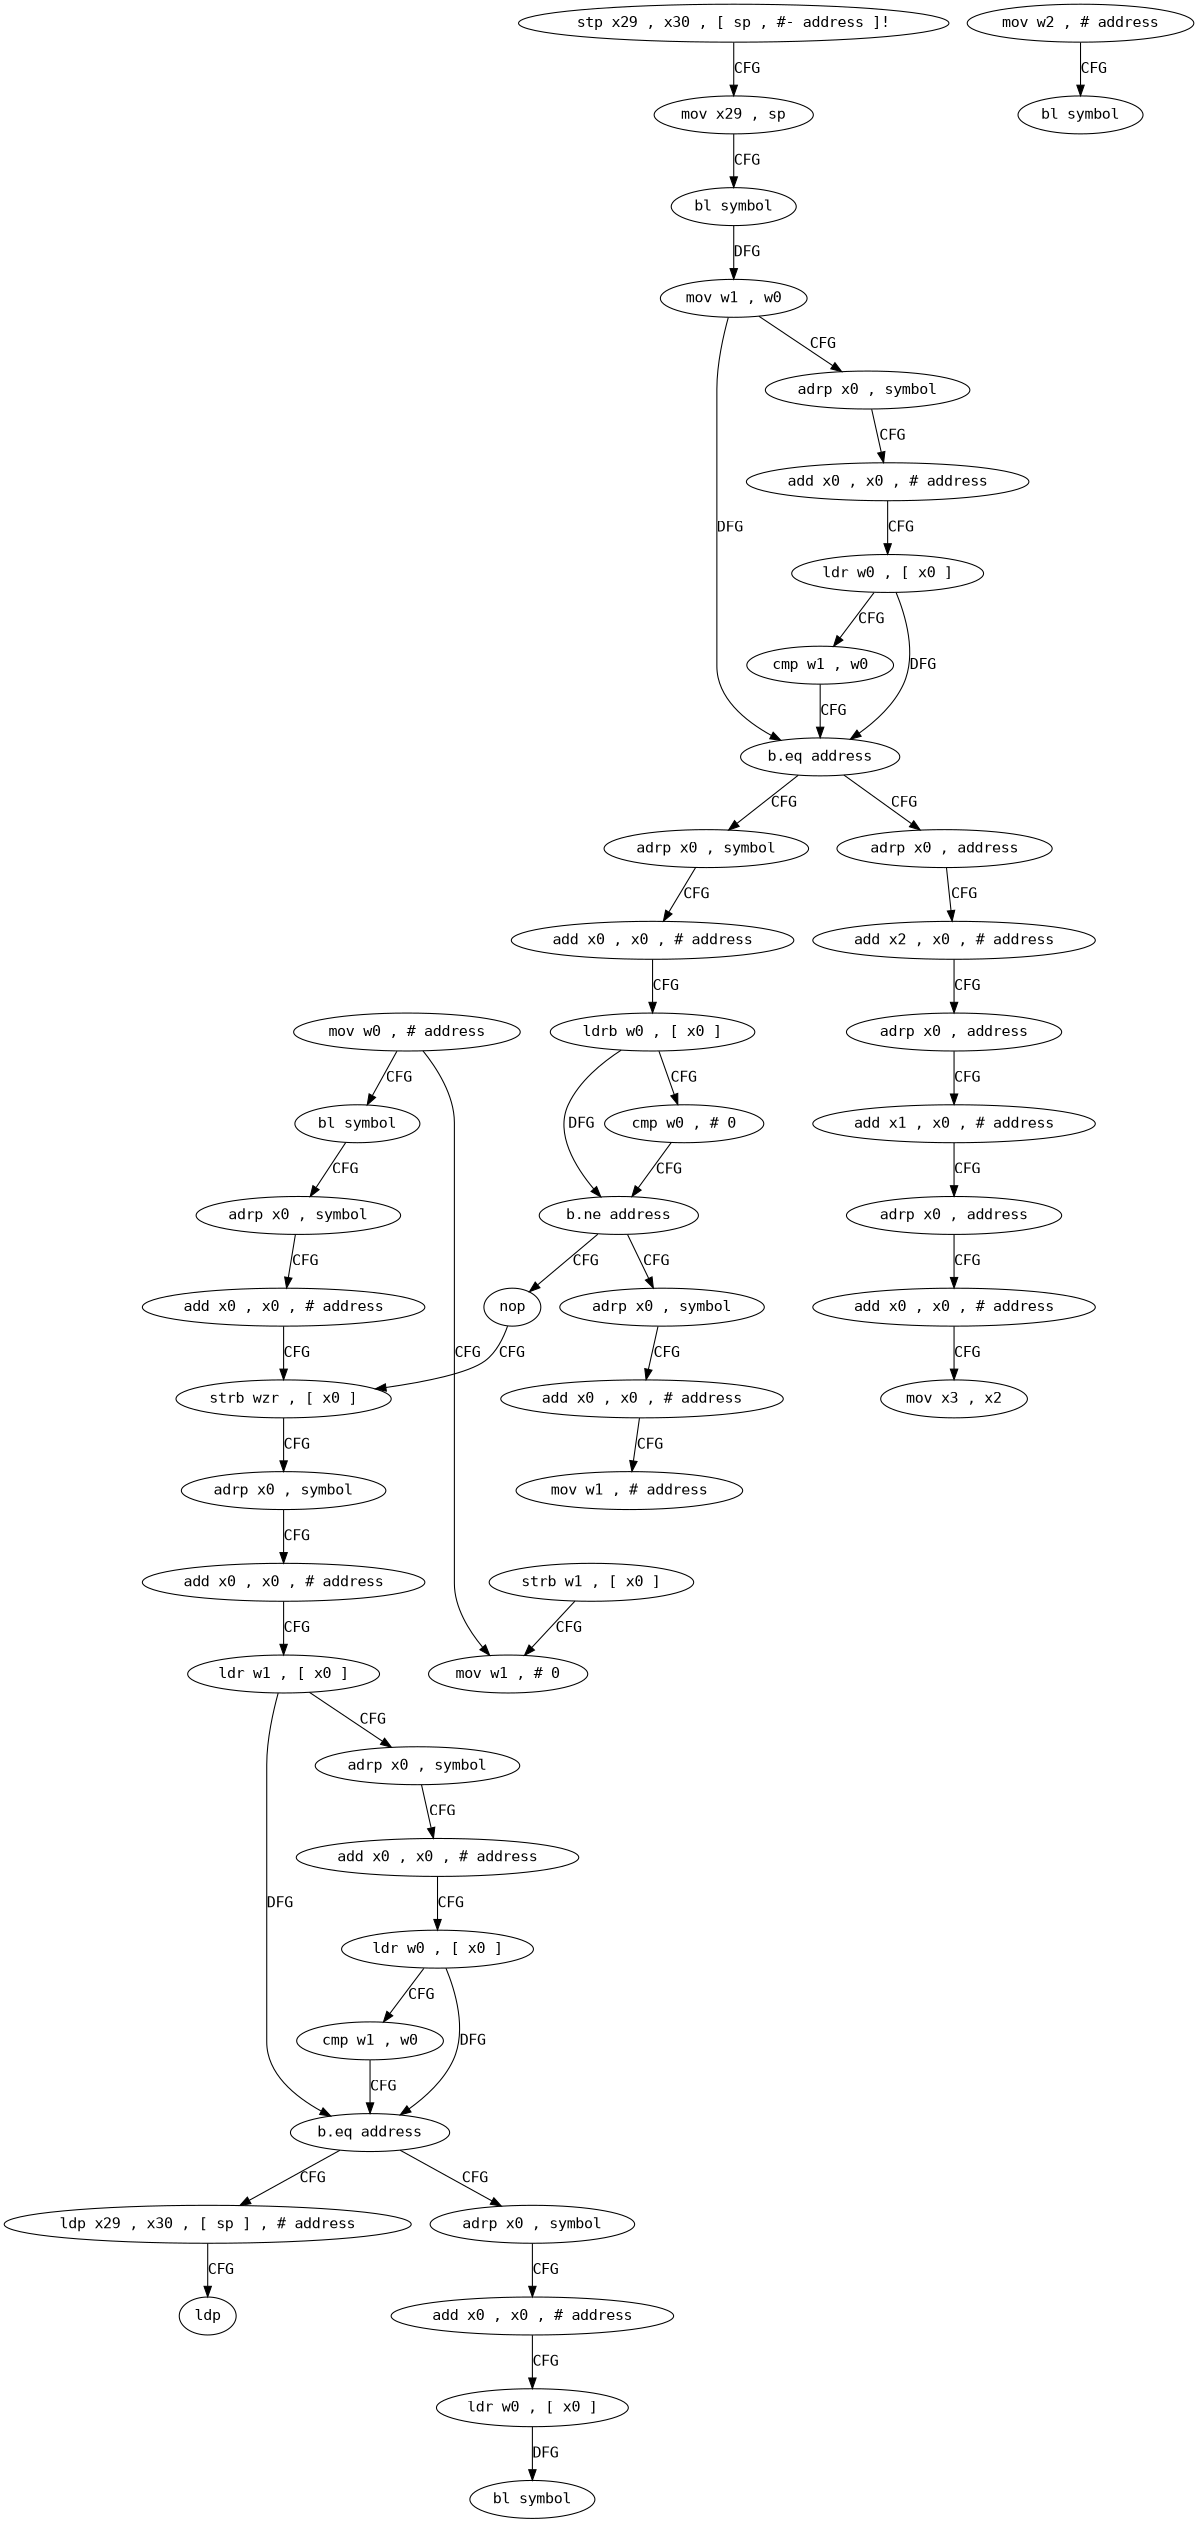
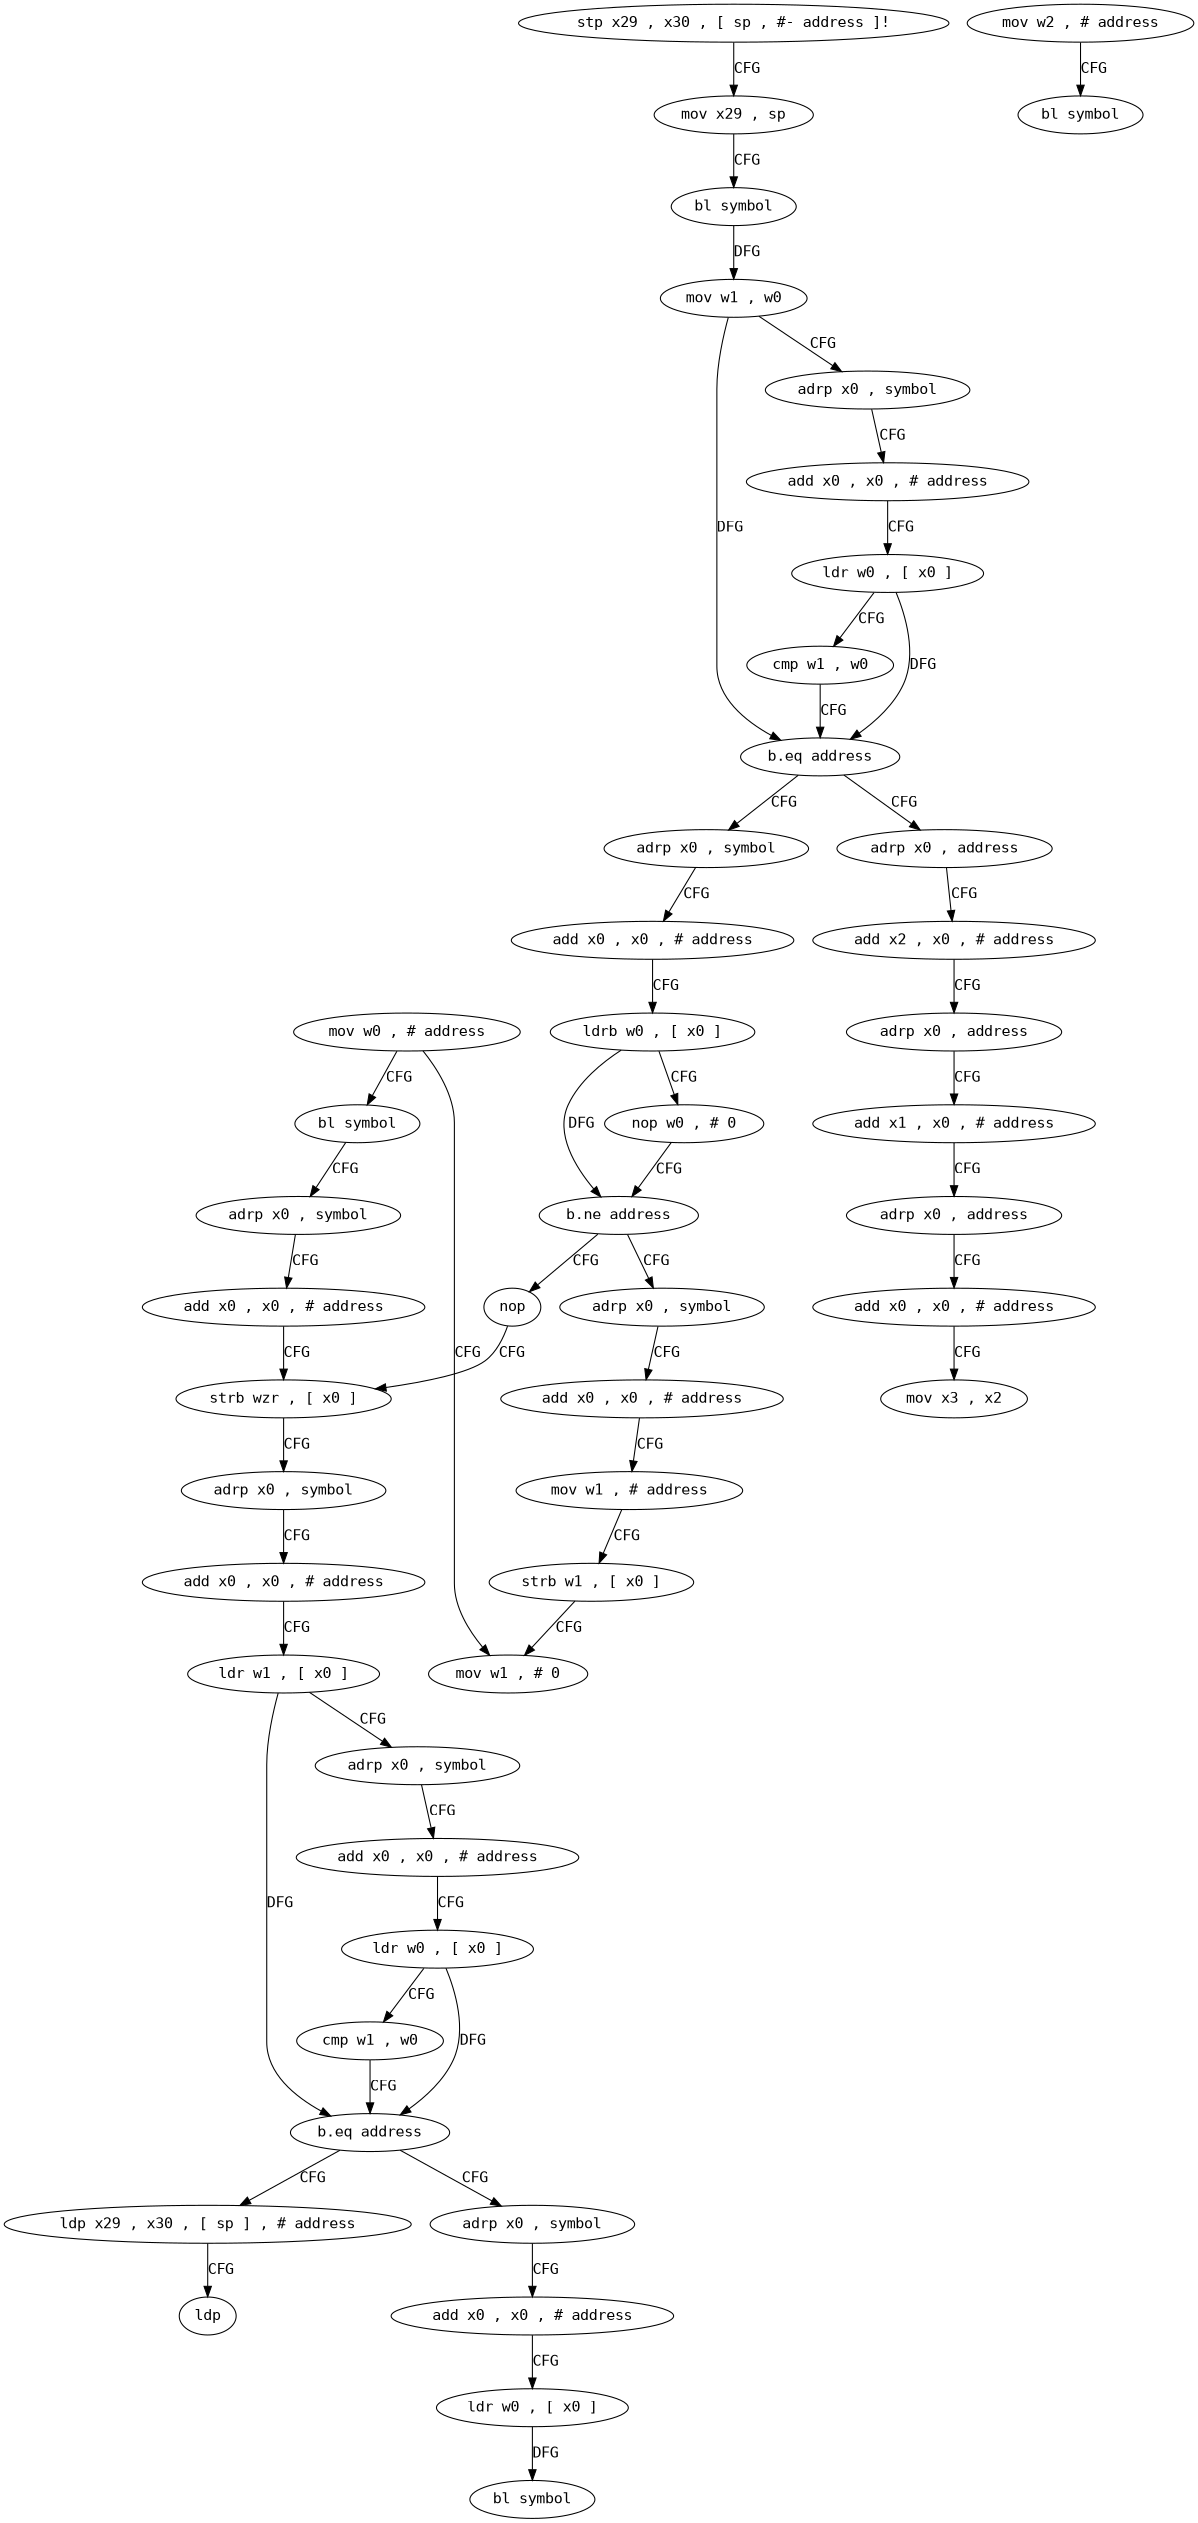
(684, 1124) -> (684, 1124)
none -> (612, 1532)
